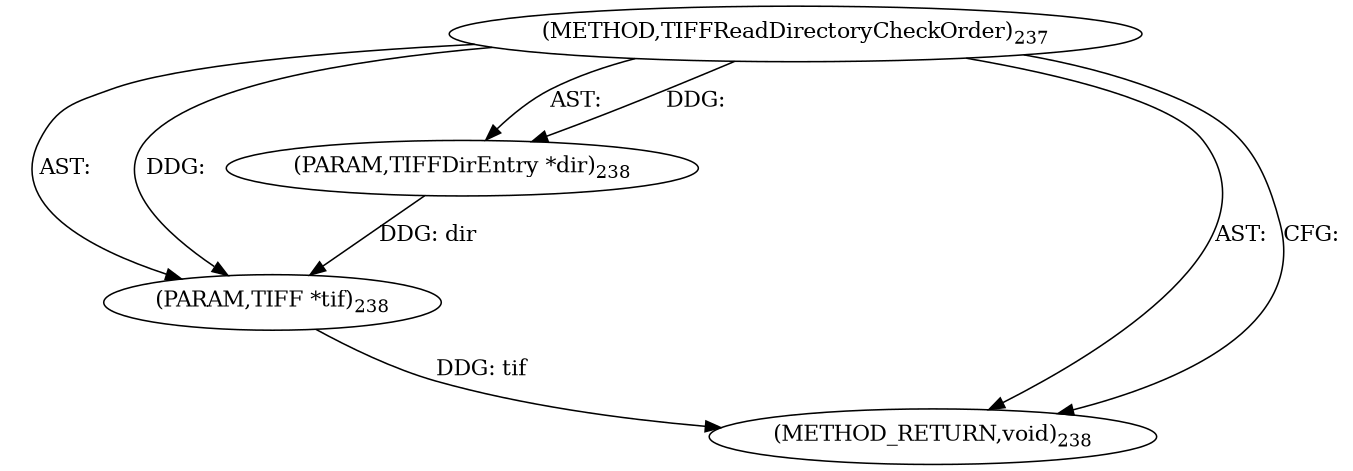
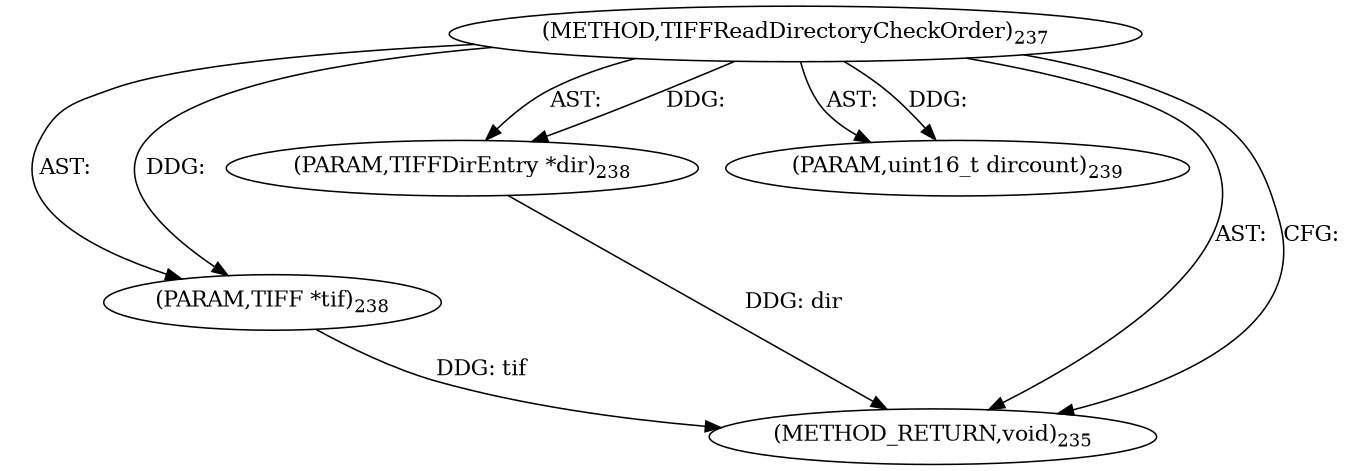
none -> (958, 168)
(374, 231) -> (691, 298)
(1075, 434) -> (1075, 434)
